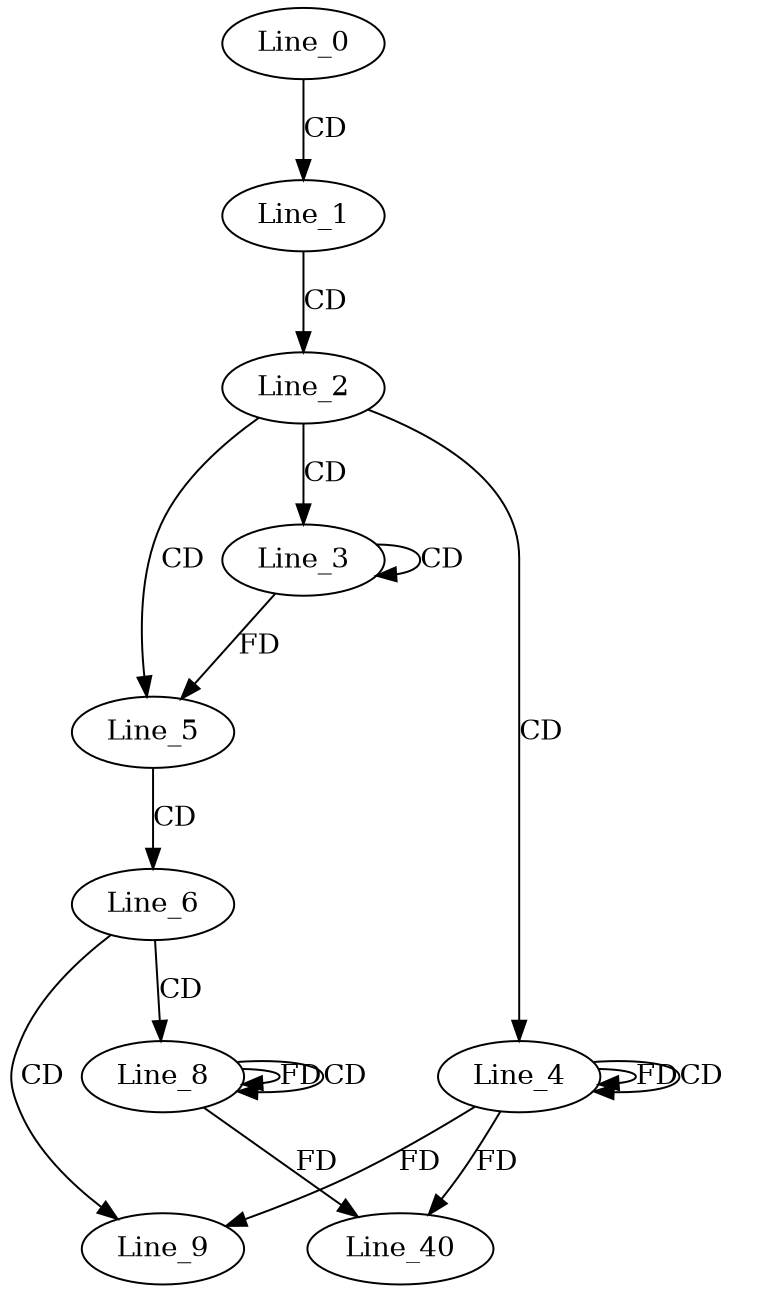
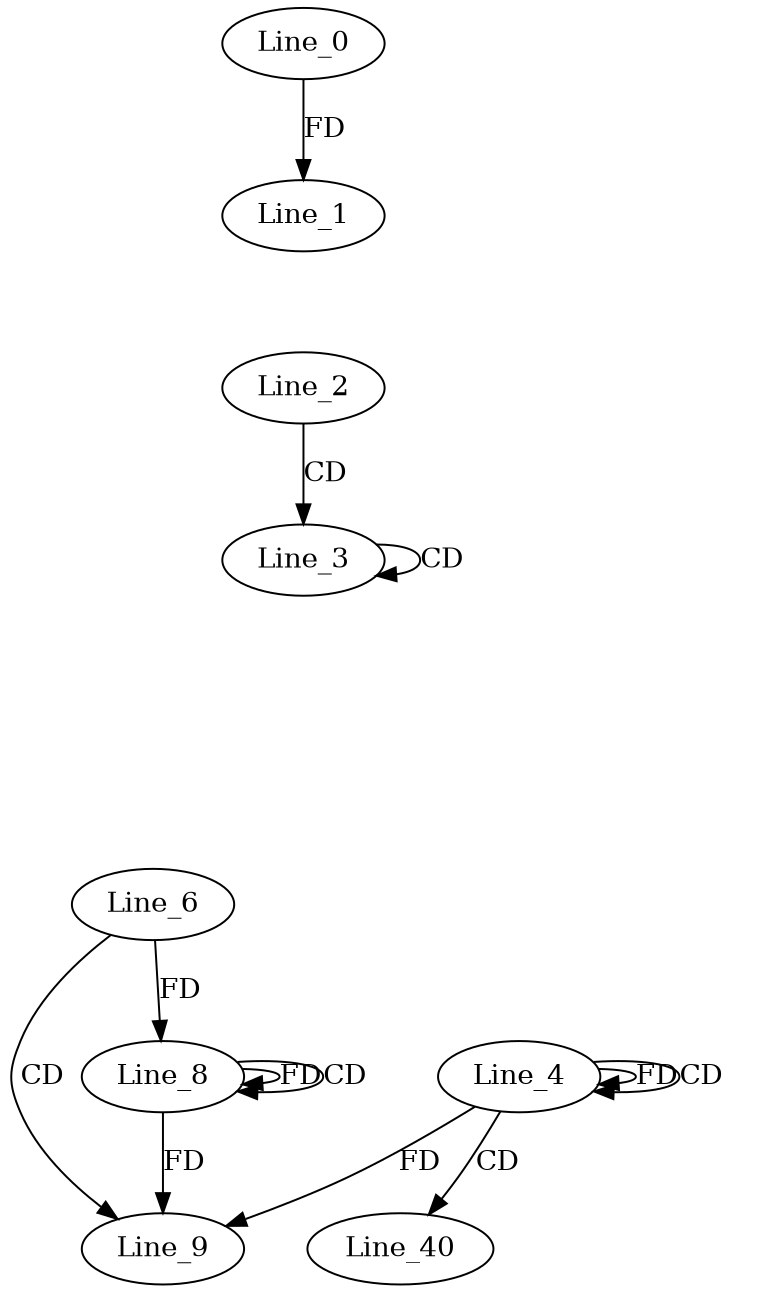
(325, 130) -> (325, 130)
(303, 292) -> none
(519, 677) -> none
(153, 732) -> none
(181, 991) -> (181, 991)
(273, 1156) -> (163, 1153)
(497, 1163) -> (497, 1163)
